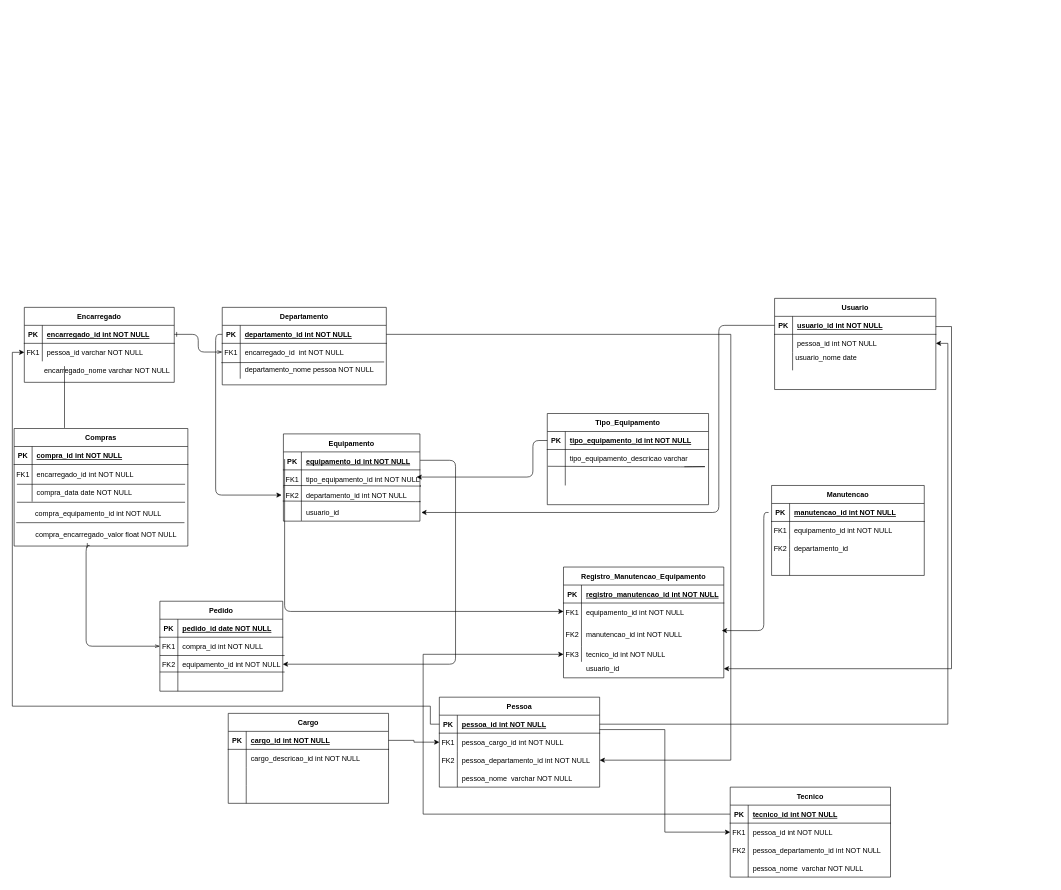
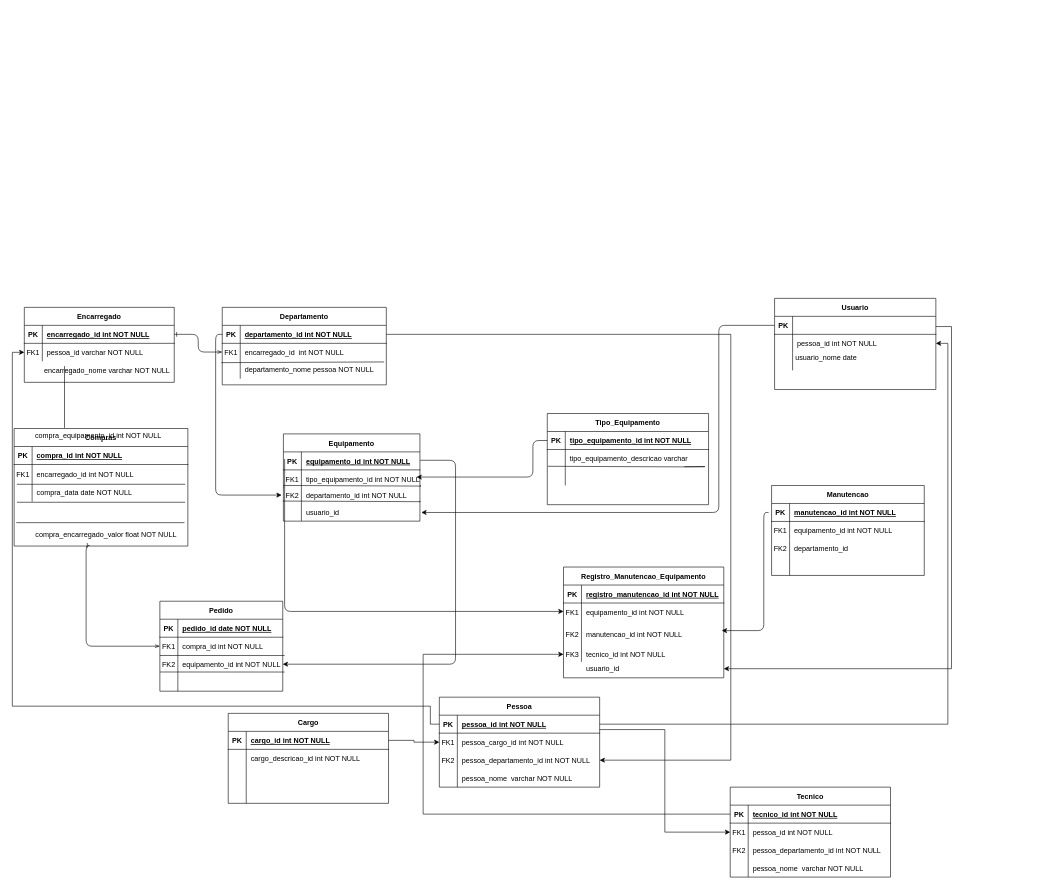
(865, 326) -> none
(98, 514) -> (98, 436)
